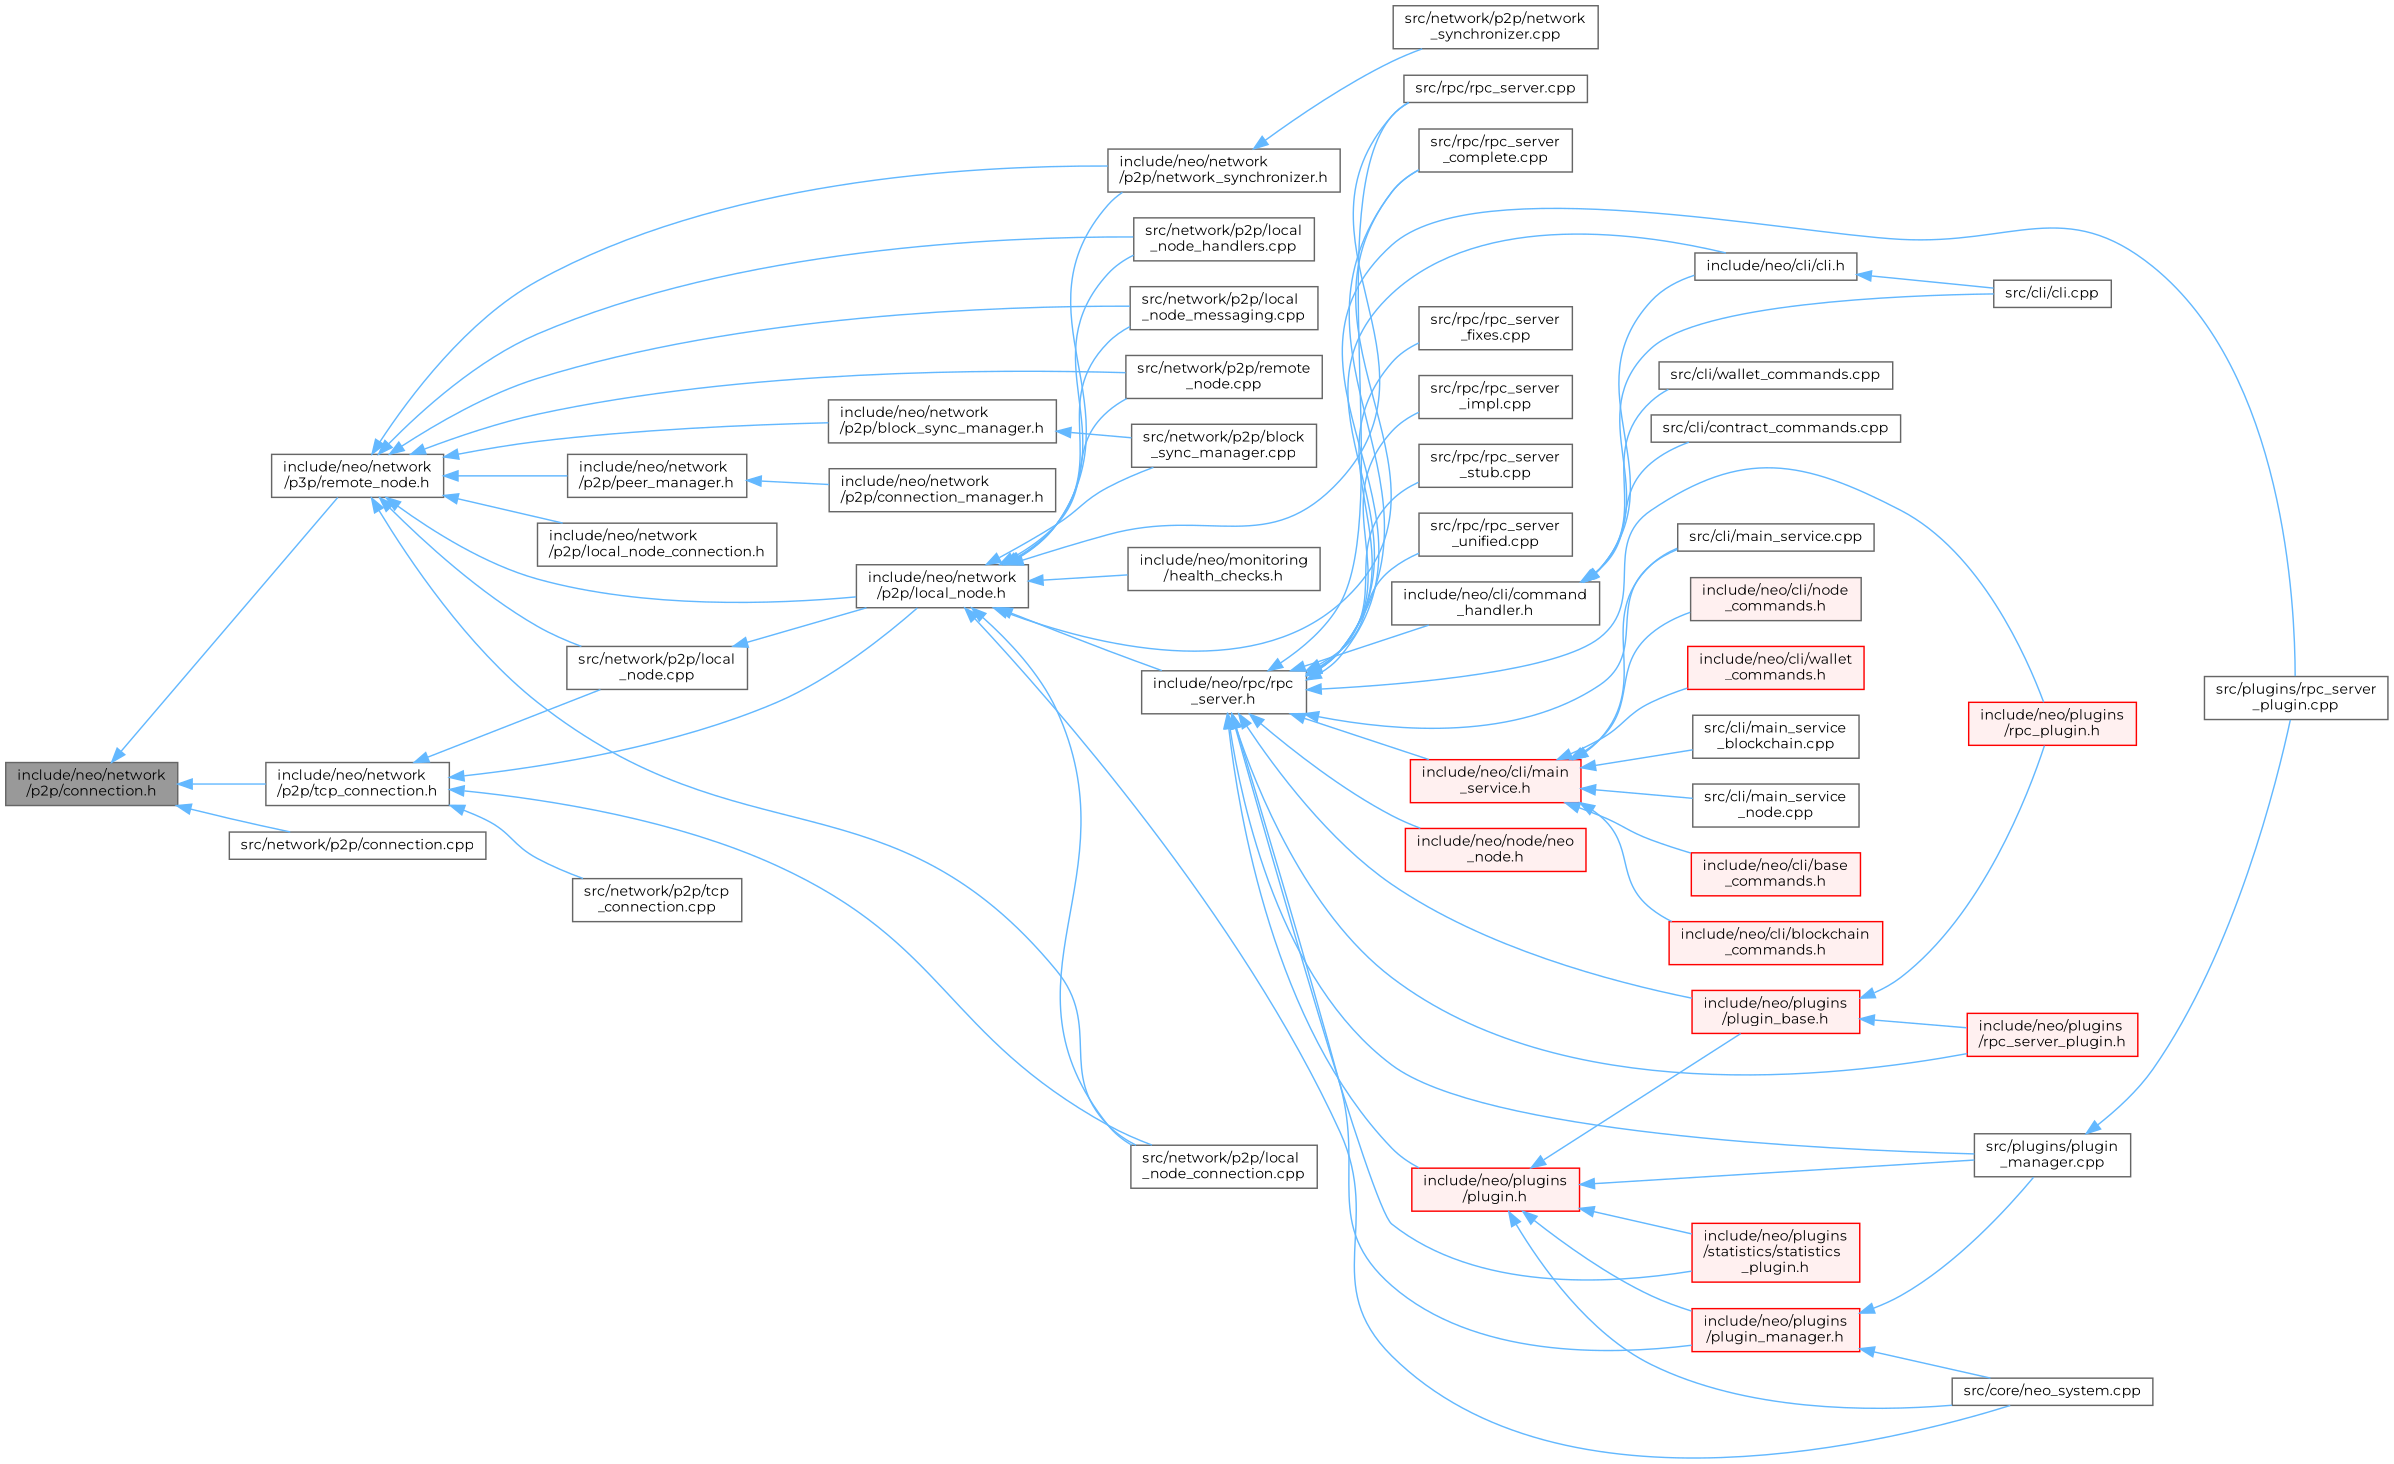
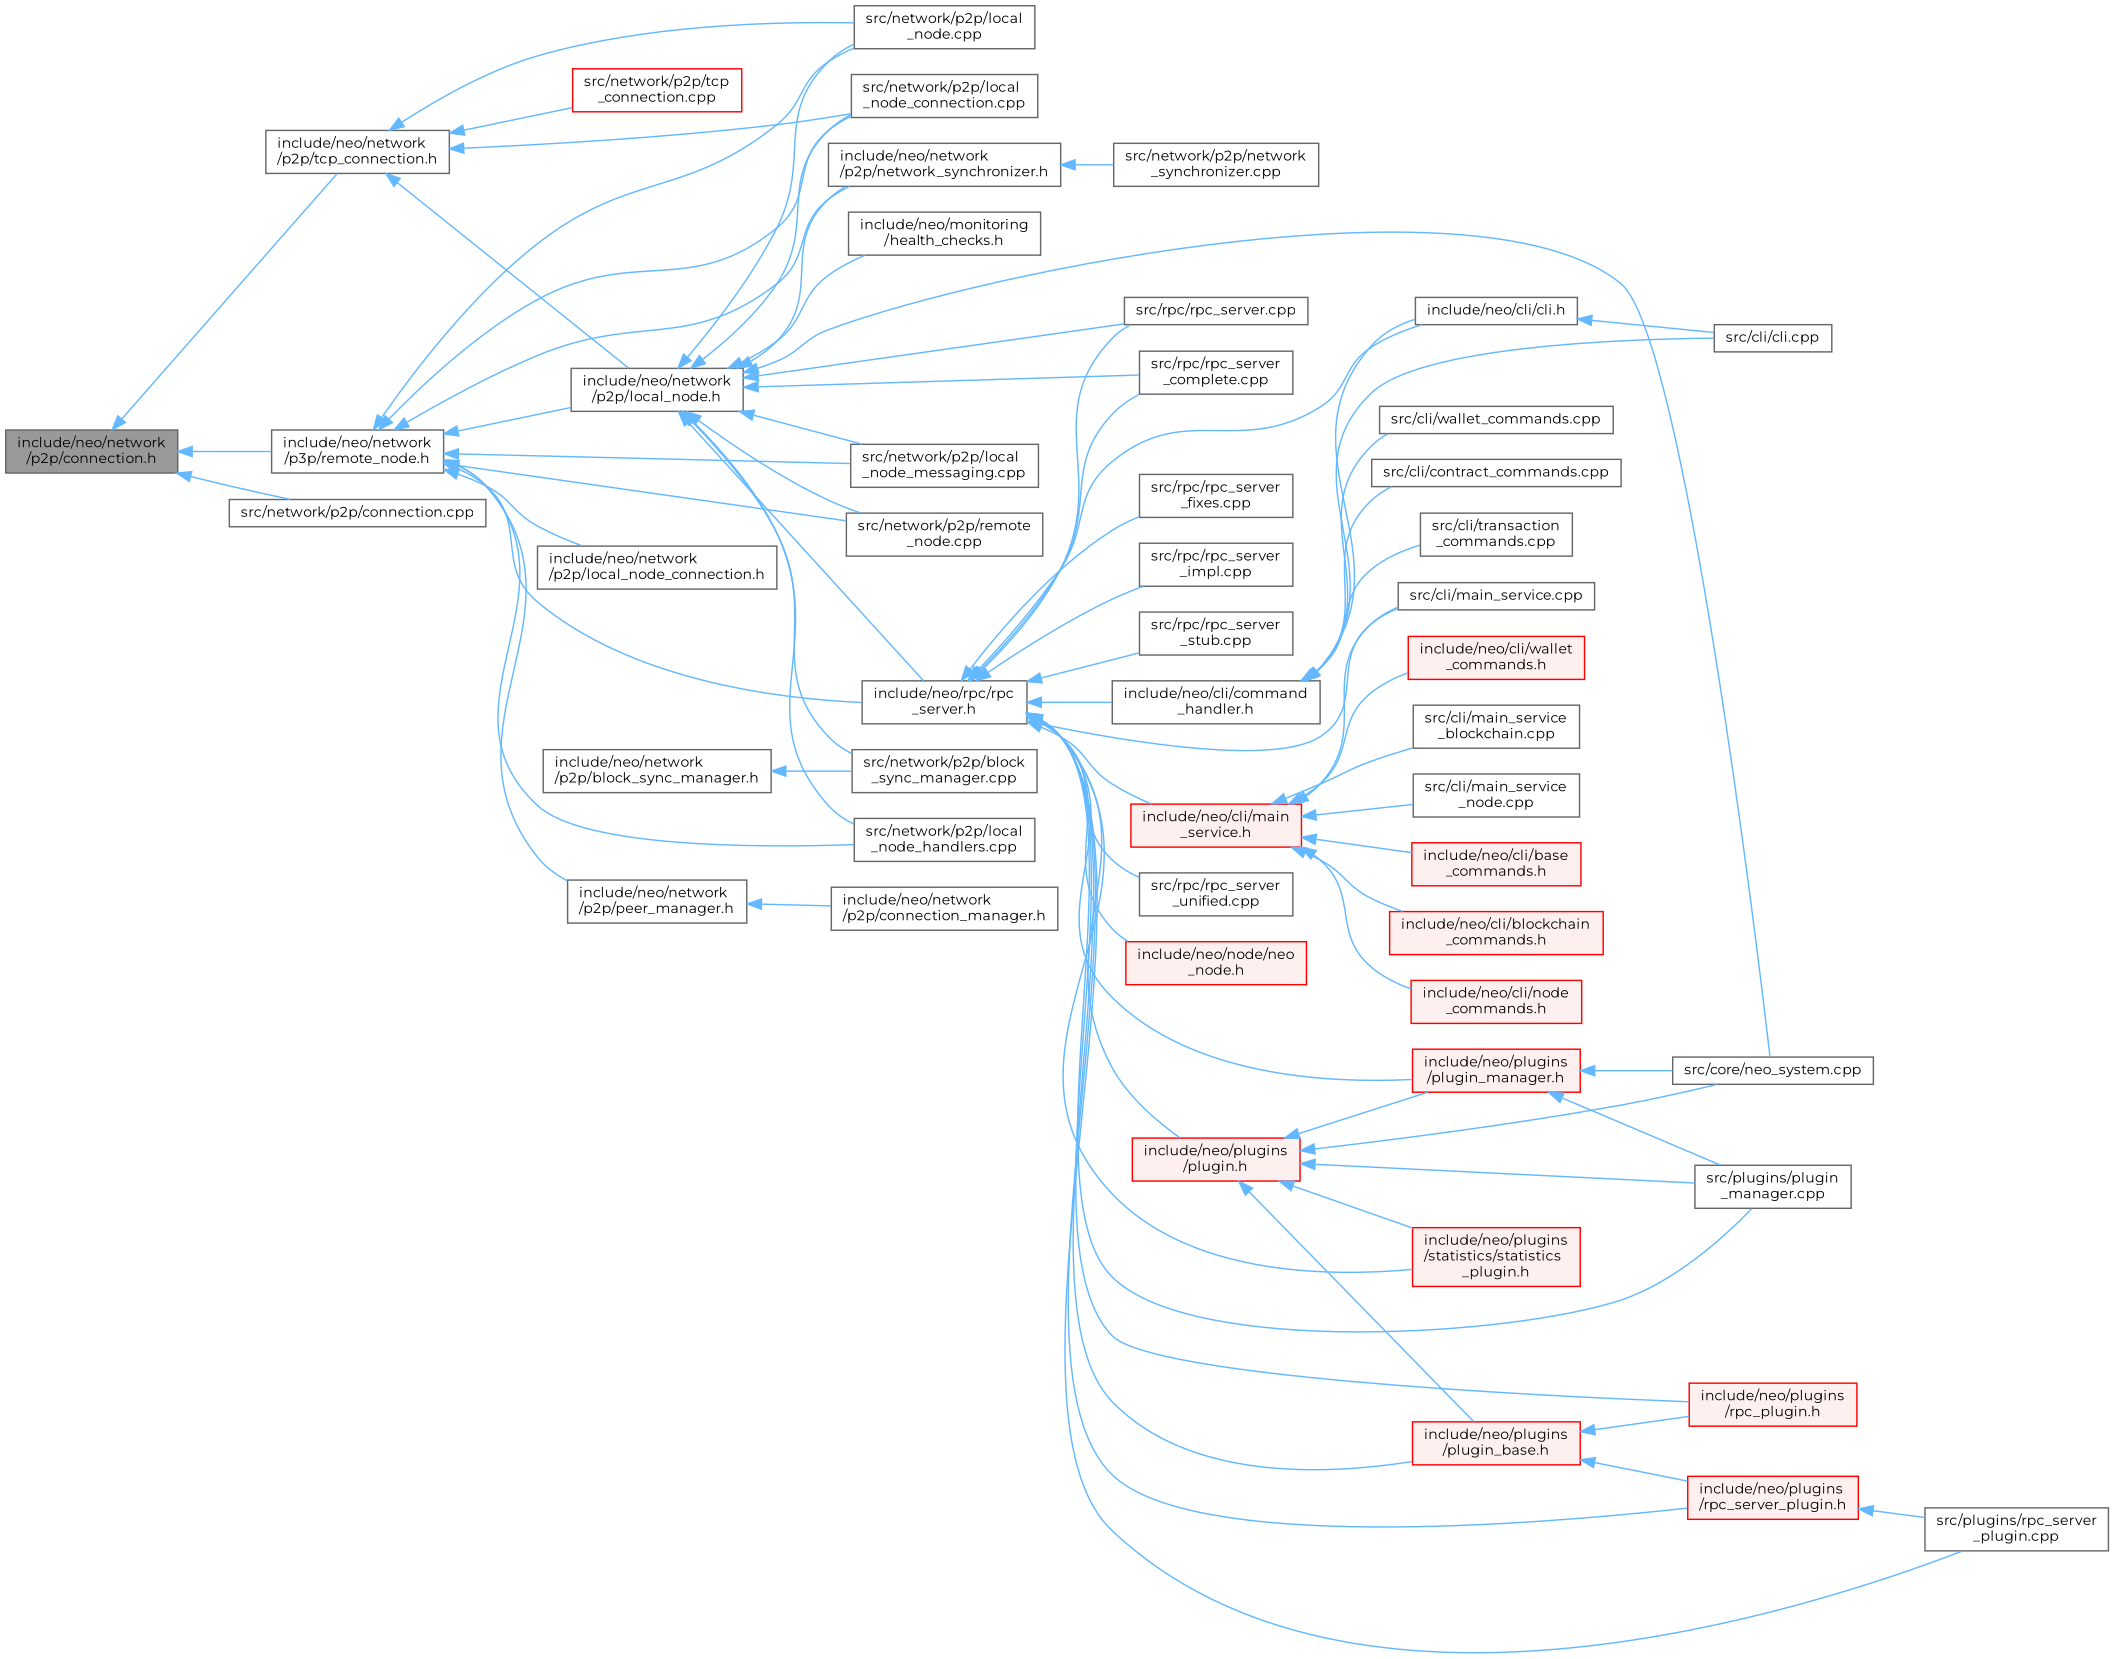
(643, 432) -> (614, 650)
none -> (1496, 535)
(1776, 599) -> (1496, 1002)
(807, 625) -> (789, 195)
(657, 900) -> (657, 90)
(2223, 937) -> (1899, 1514)
